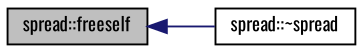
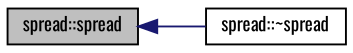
(78, 26) -> (73, 26)
